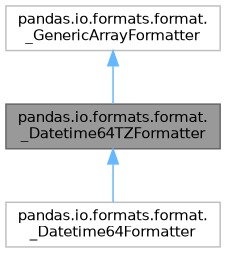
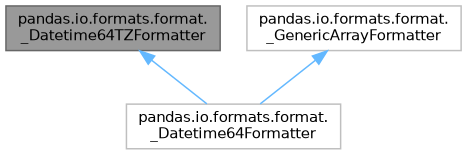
(113, 85) -> (288, 82)
